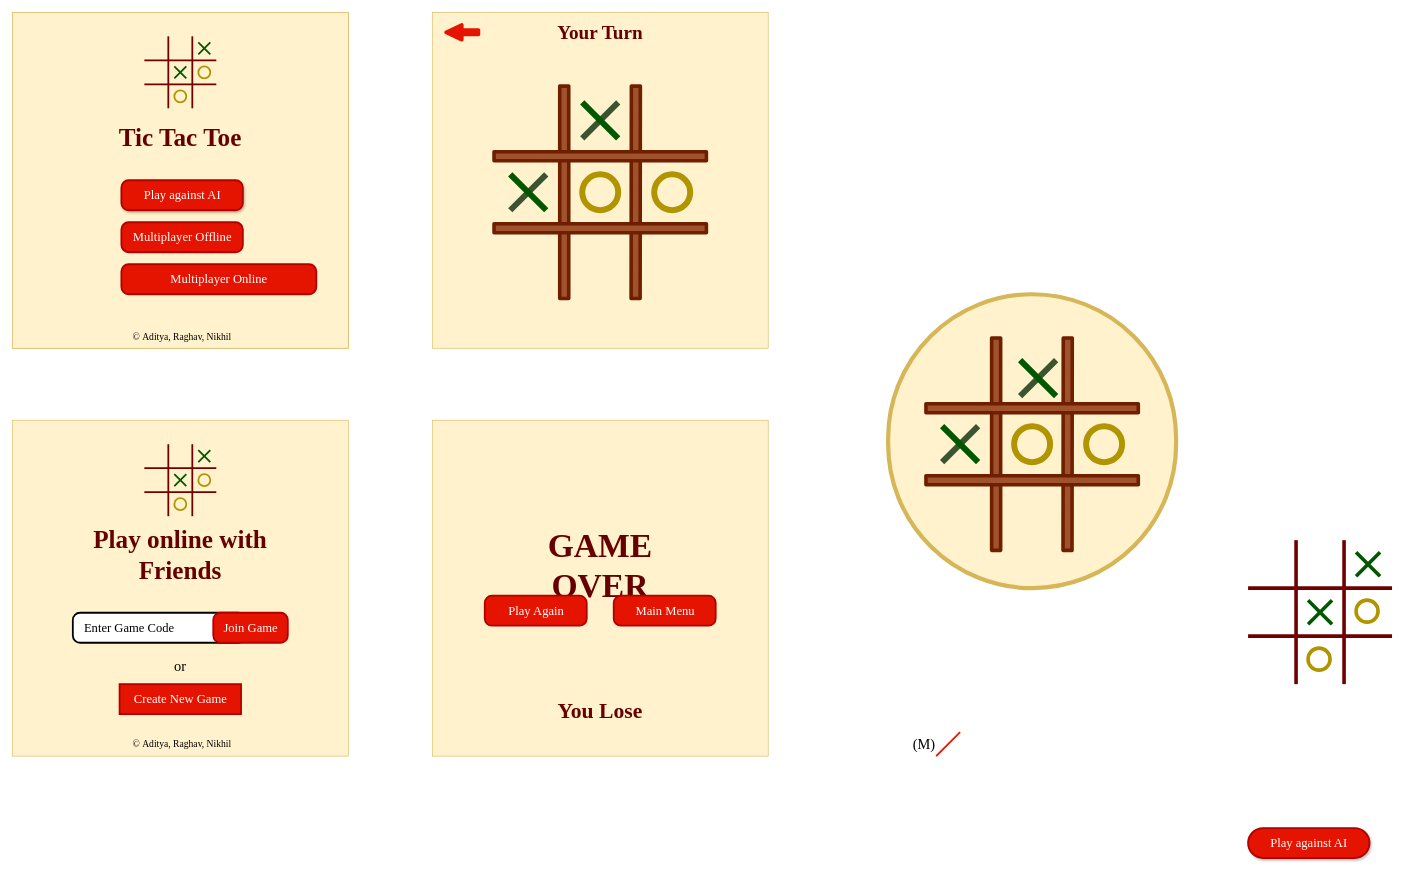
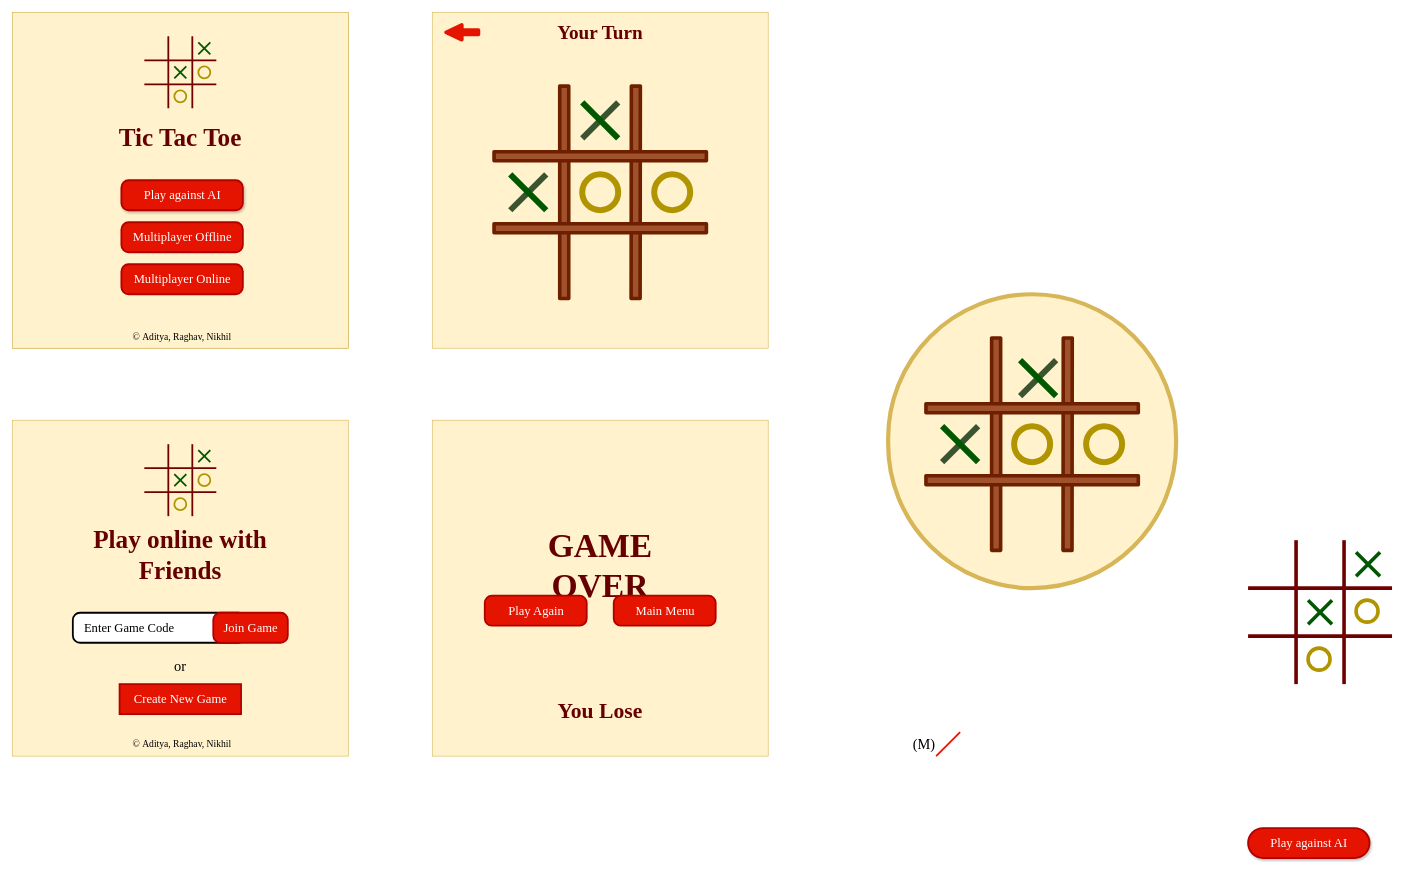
(219, 279) -> (182, 279)
